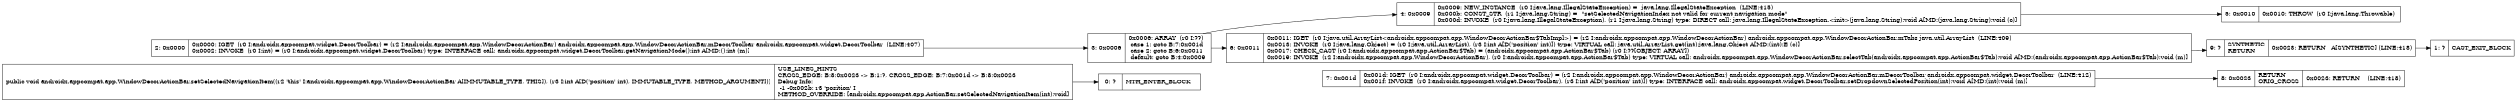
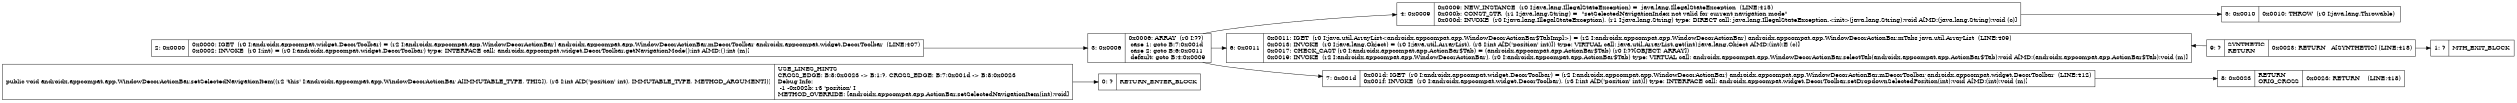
(2481, 48) -> (2481, 48)
(2197, 50) -> (2201, 46)
none -> (1260, 71)
(1158, 82) -> (1158, 82)
